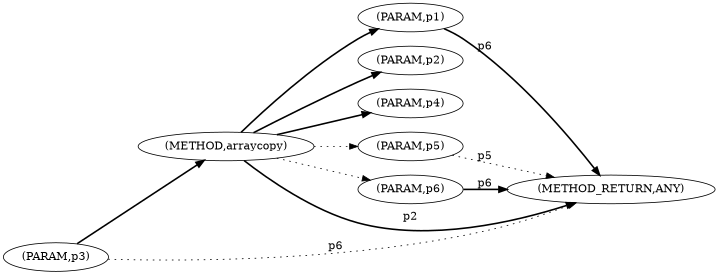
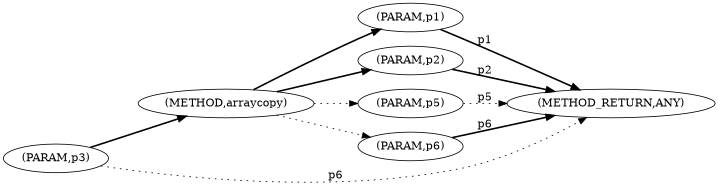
(485, 47) -> (485, 40)
(411, 103) -> none
(398, 229) -> (499, 79)
